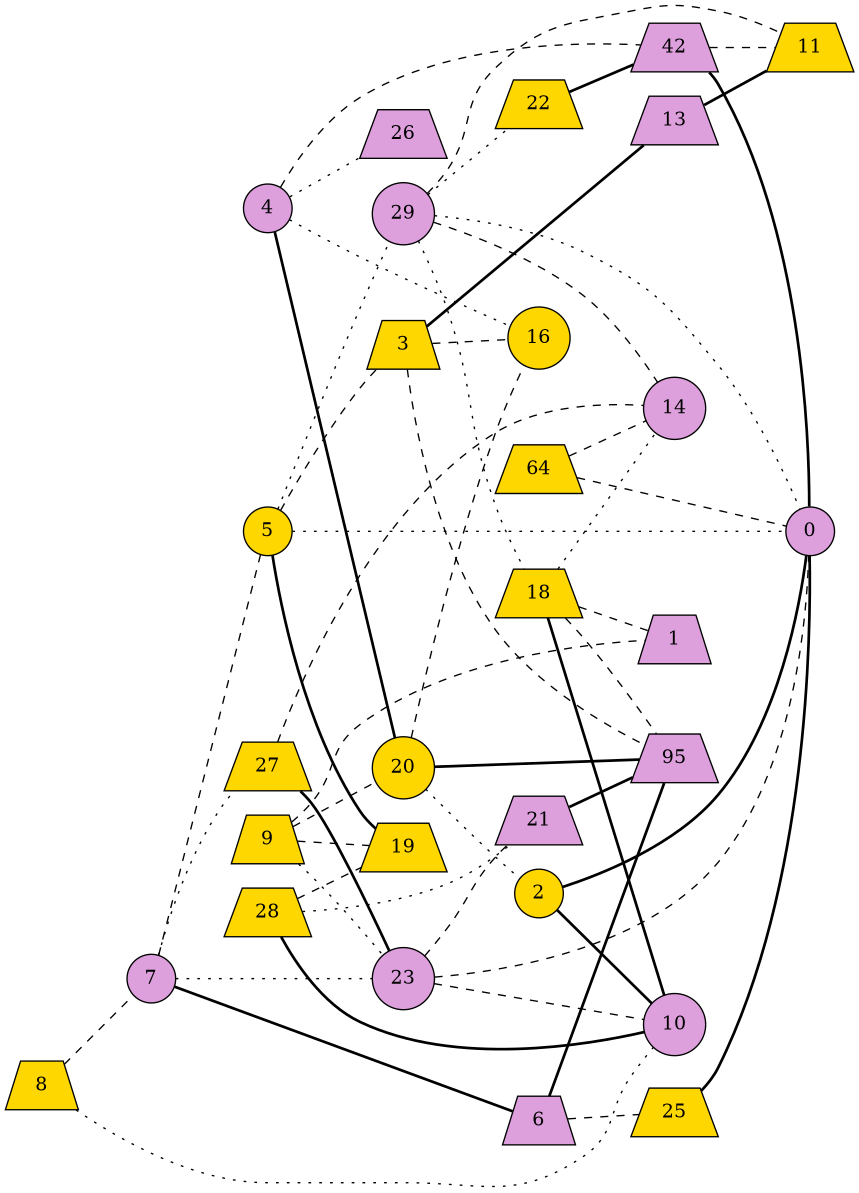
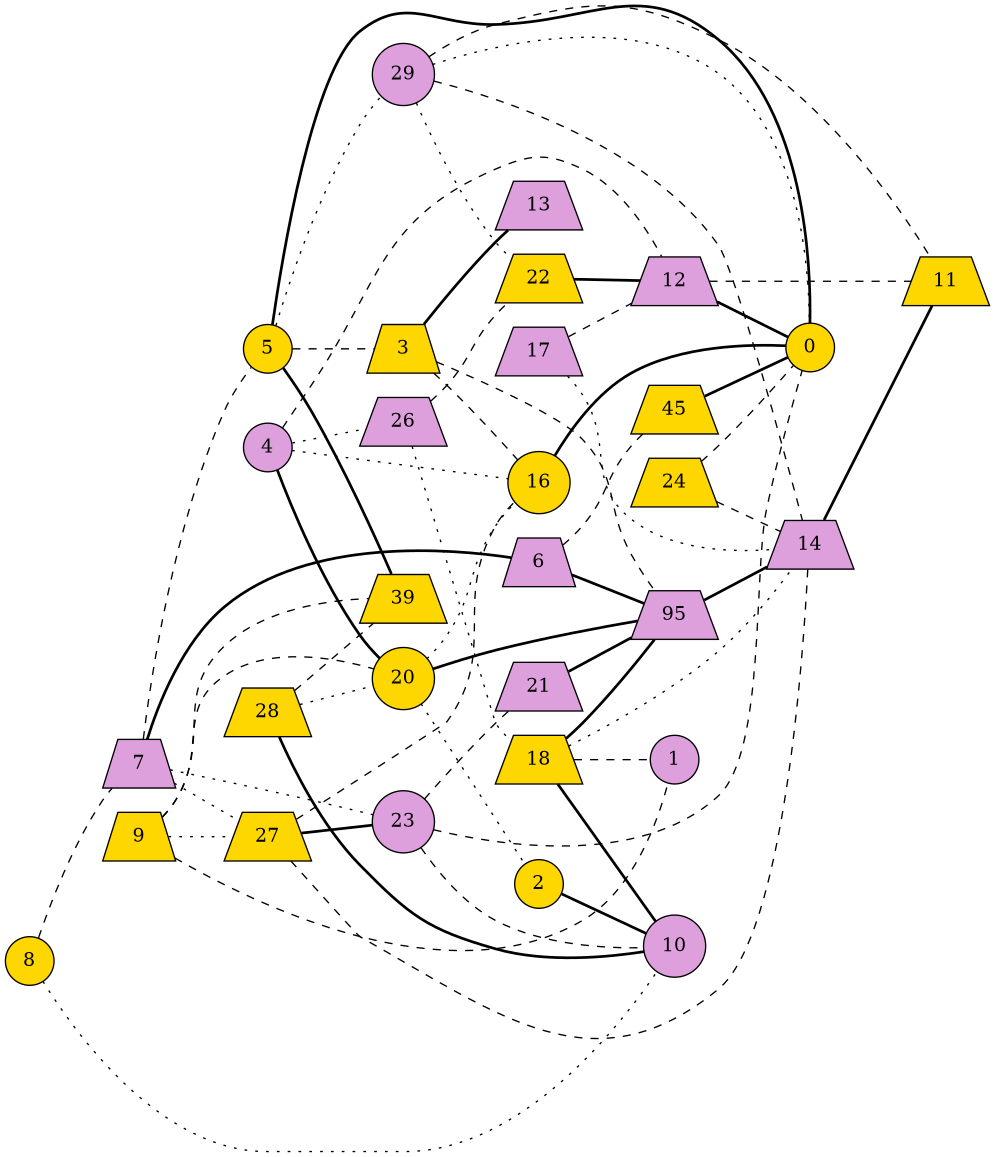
(675, 48) -> (675, 281)
(735, 88) -> (878, 413)
none -> (539, 352)
none -> (470, 353)
(470, 405) -> (457, 596)
(675, 408) -> (810, 545)
(539, 469) -> (675, 483)
(539, 531) -> (466, 22)
(810, 531) -> (810, 347)
(451, 577) -> (467, 594)
none -> (736, 584)
(675, 639) -> (675, 760)
(613, 674) -> (612, 691)
none -> (461, 697)
(740, 764) -> (652, 364)
(403, 848) -> (403, 599)
(412, 895) -> (337, 695)
(334, 899) -> (201, 837)
(151, 979) -> (139, 764)
(42, 1085) -> (30, 961)
(675, 1112) -> (675, 410)
